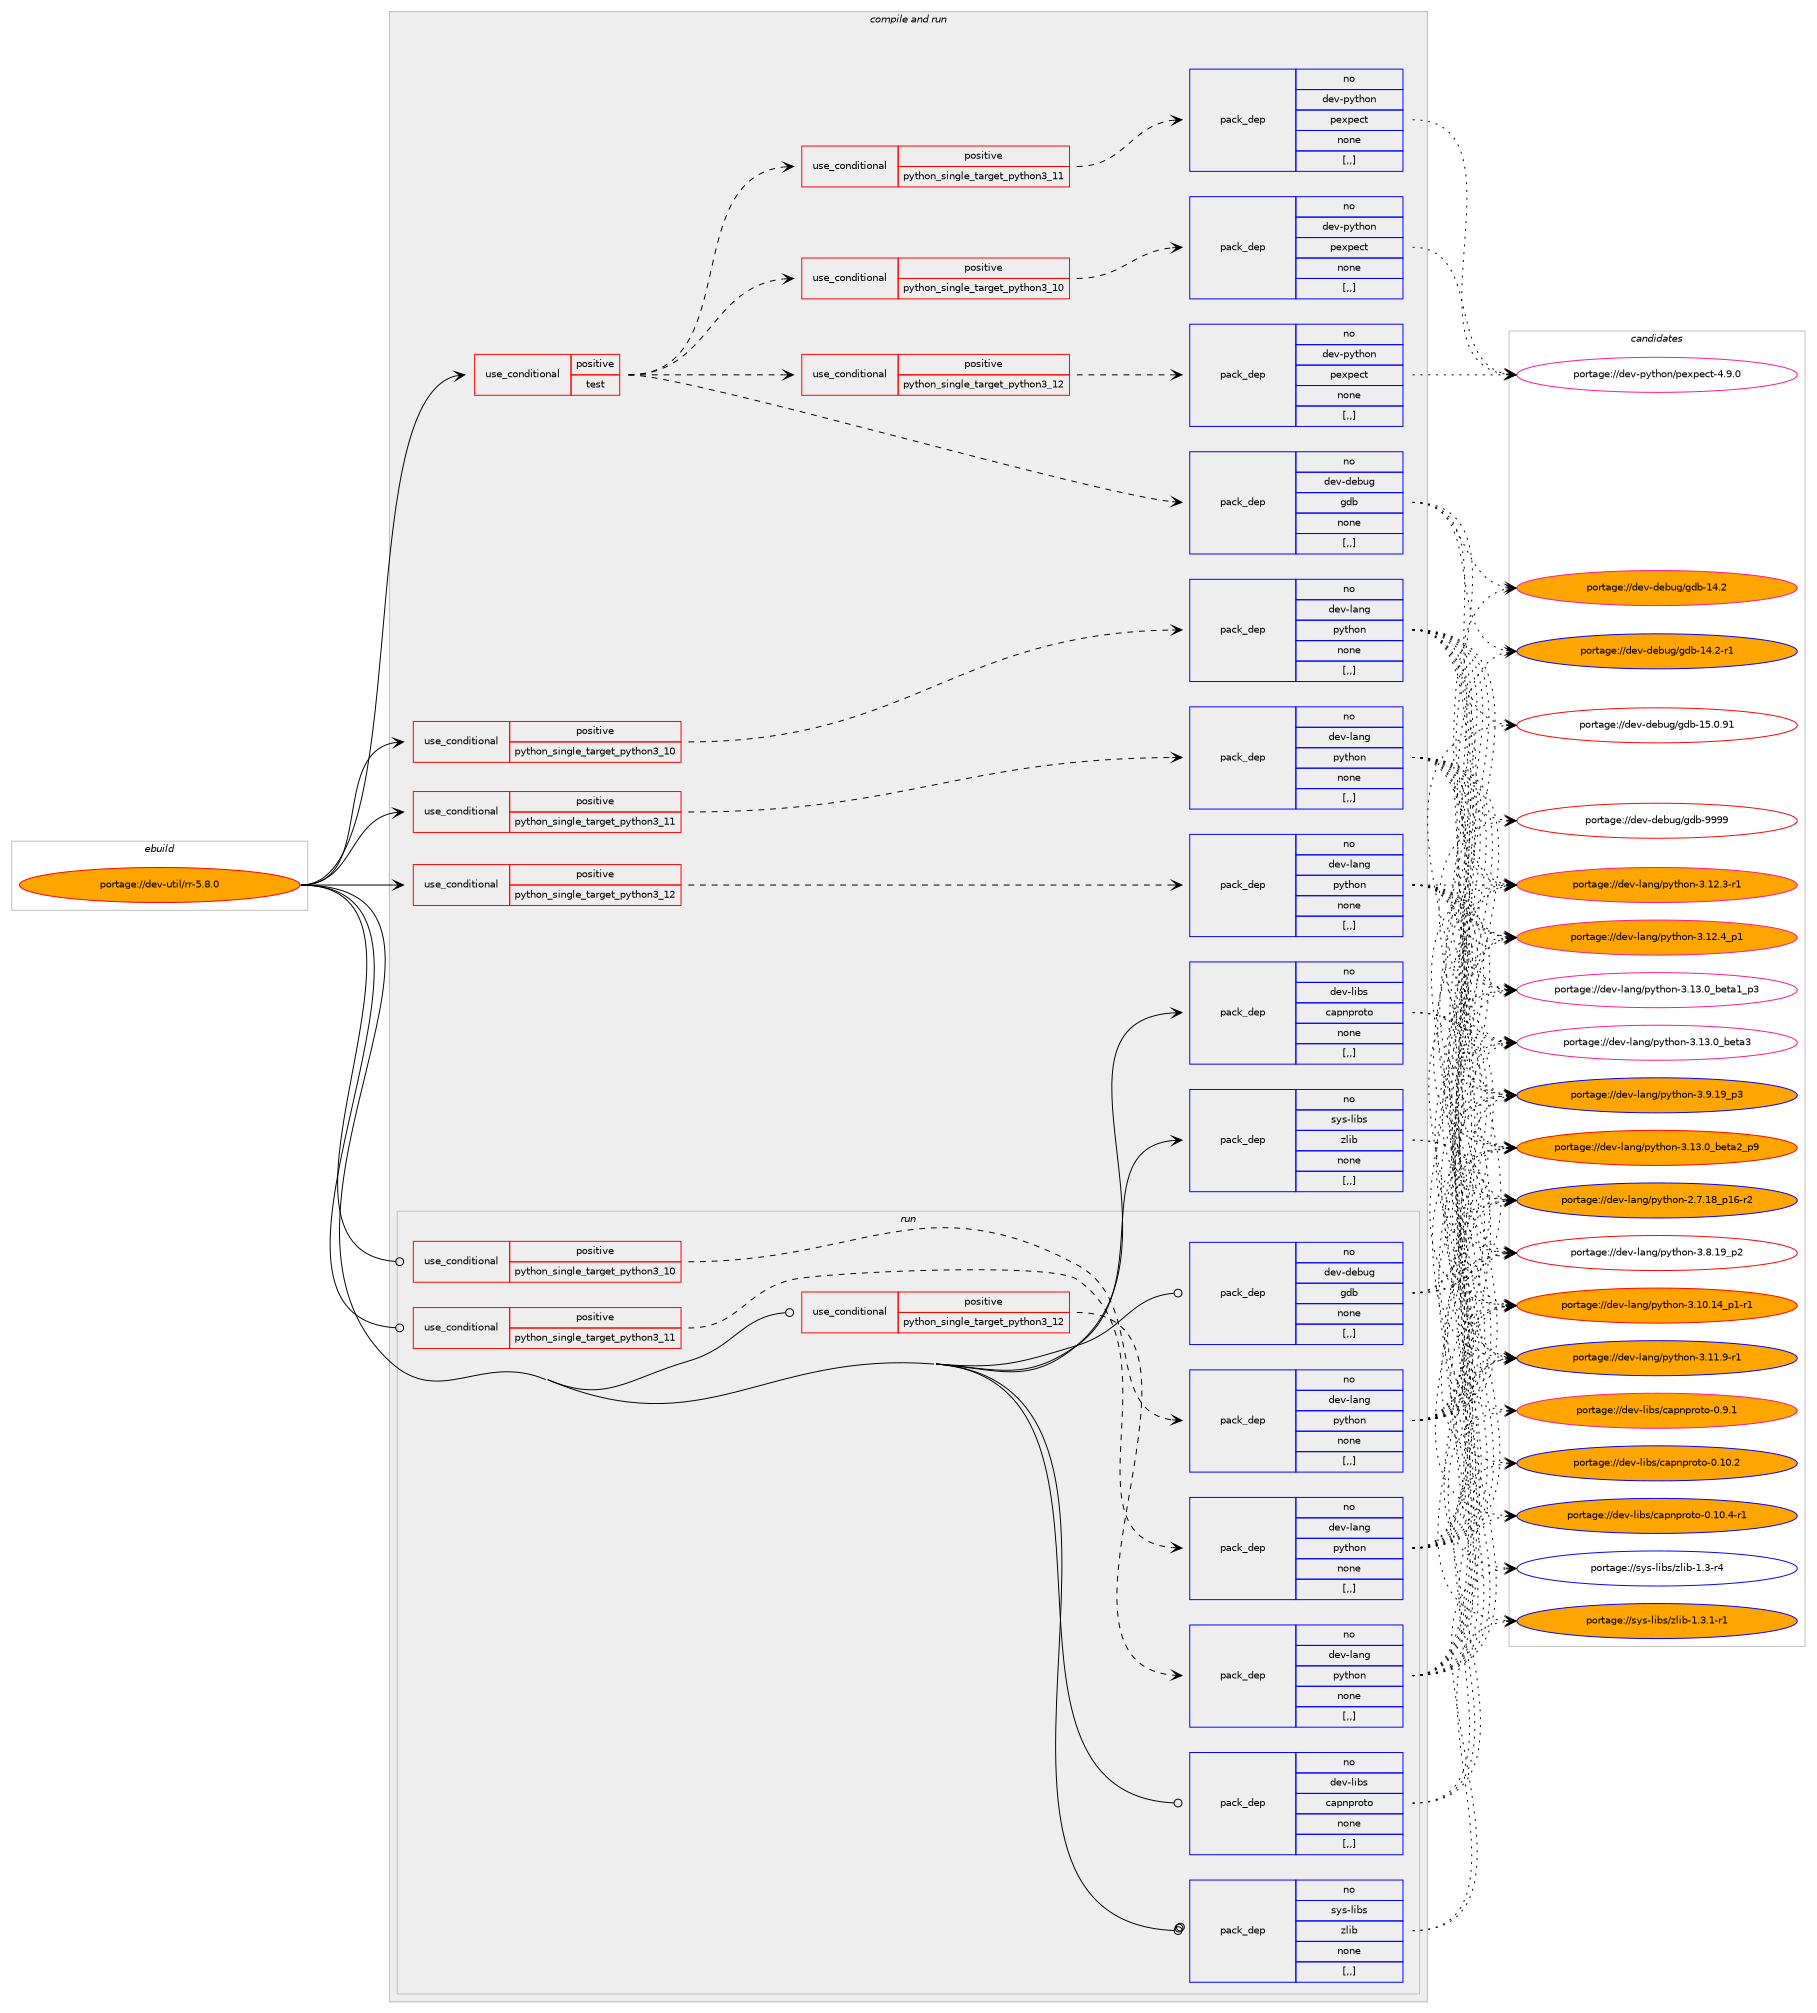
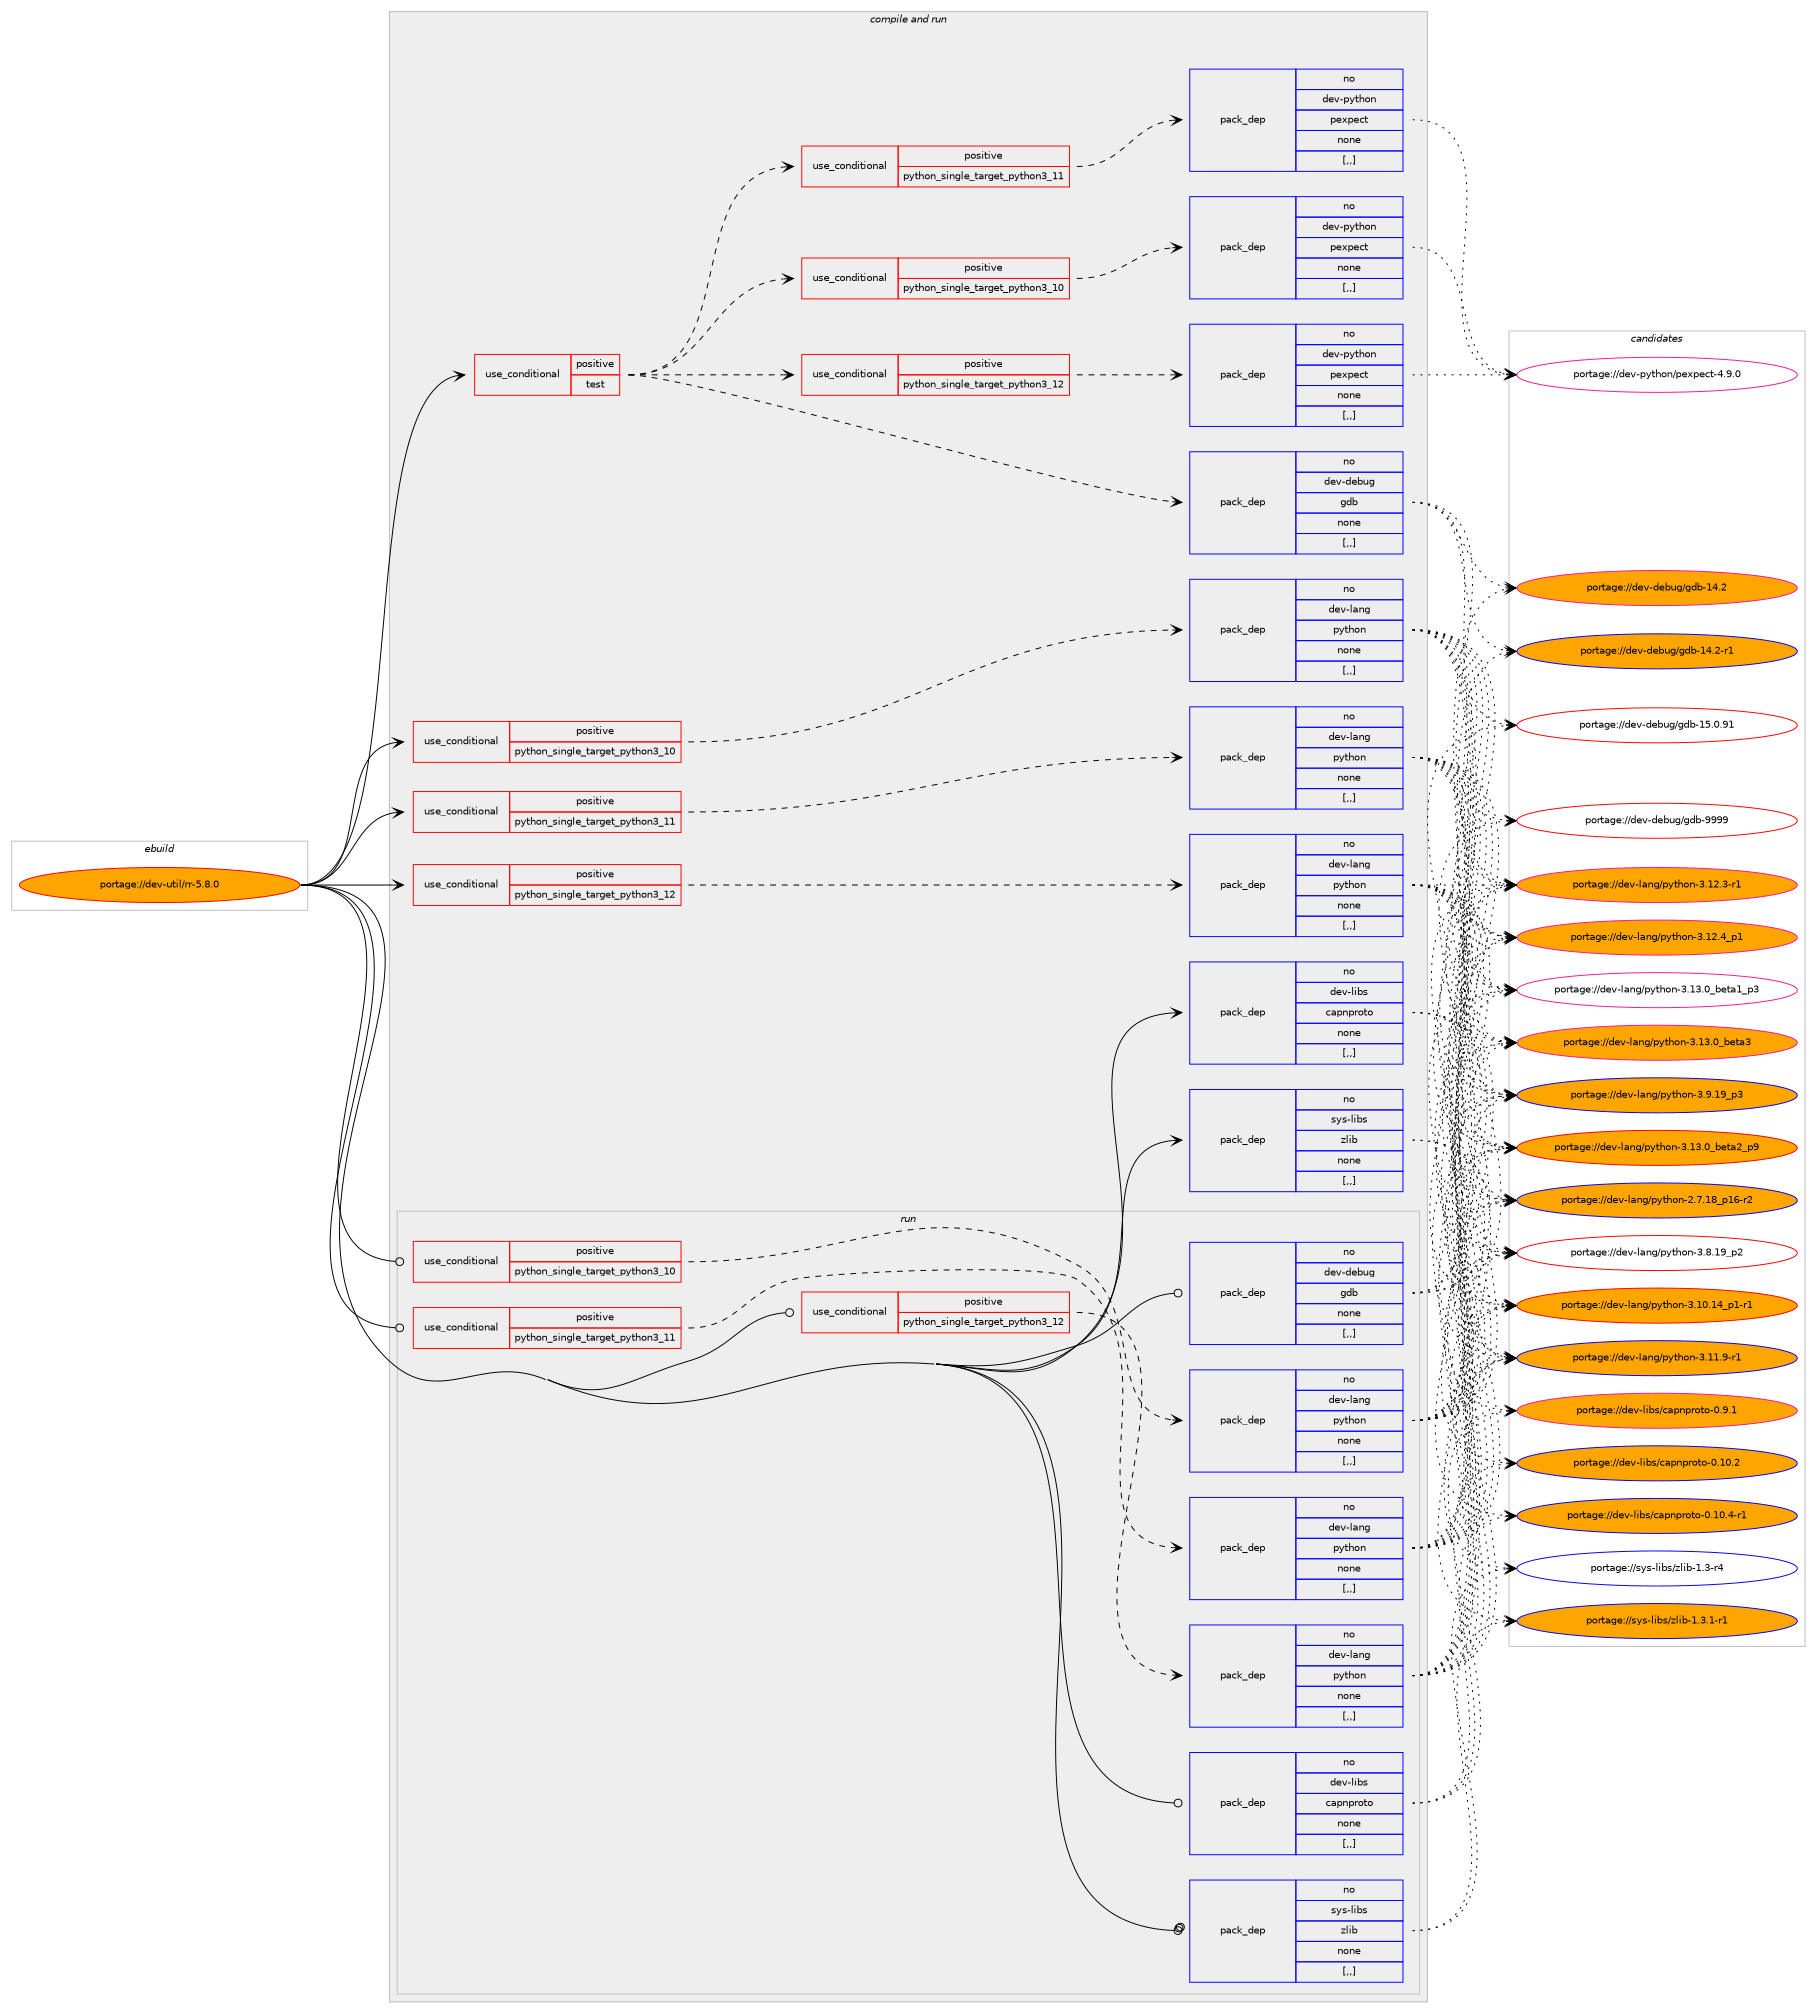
(1657, 1043) -> (1657, 1043)
